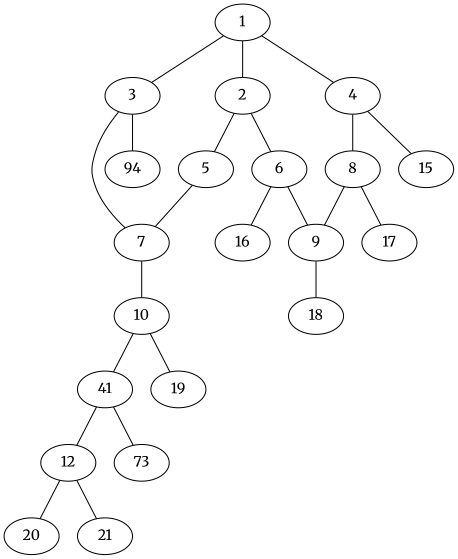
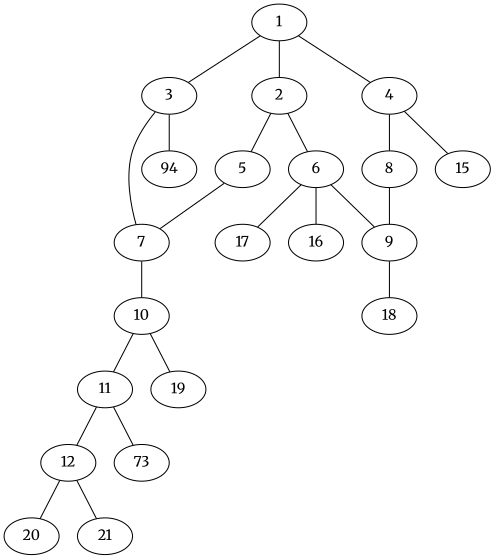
(371, 206) -> (279, 206)
(105, 389) -> (105, 389)
